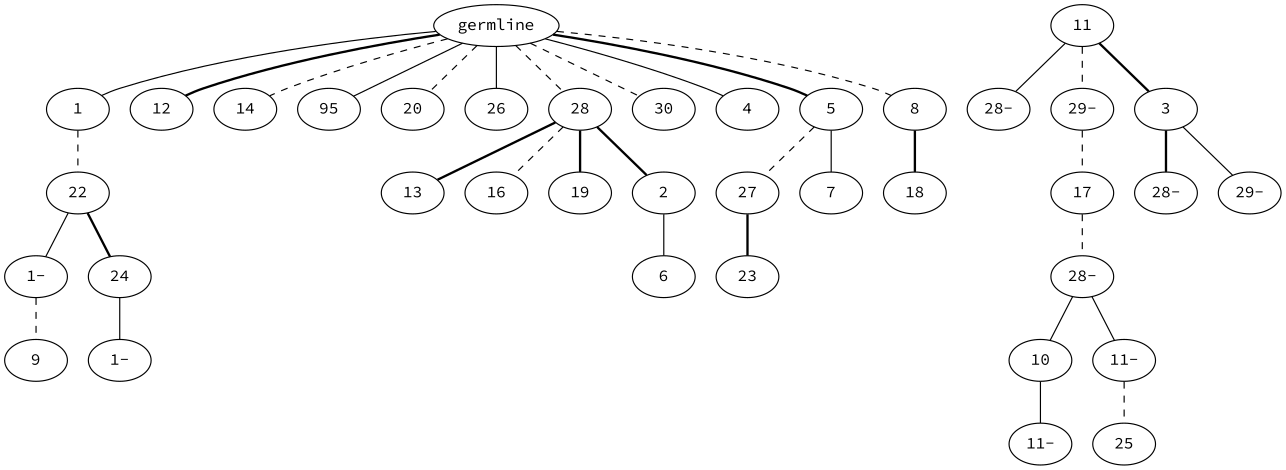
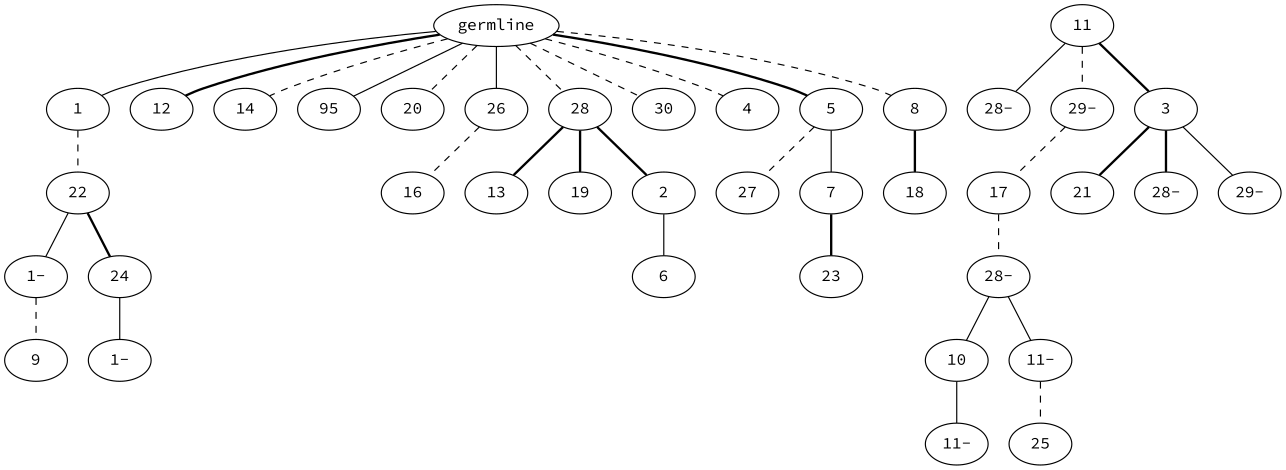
(635, 64) -> (635, 64)
(538, 151) -> (455, 151)
none -> (1082, 193)
(747, 235) -> (831, 235)
